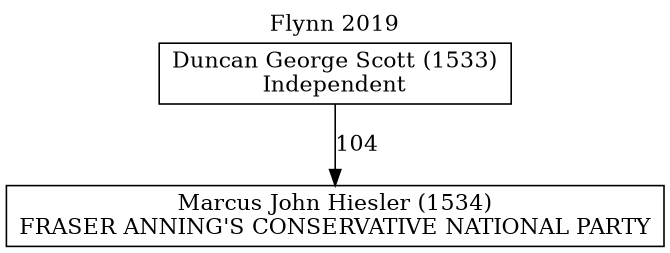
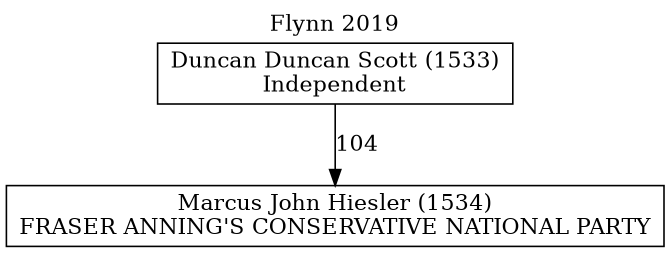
(335, 74) -> (335, 74)
